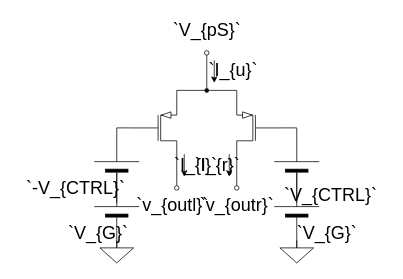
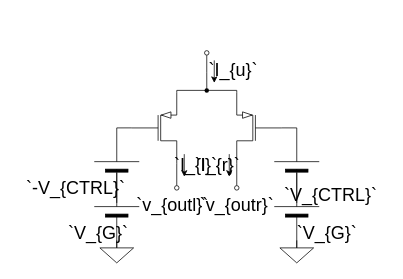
(207, 30) -> none
